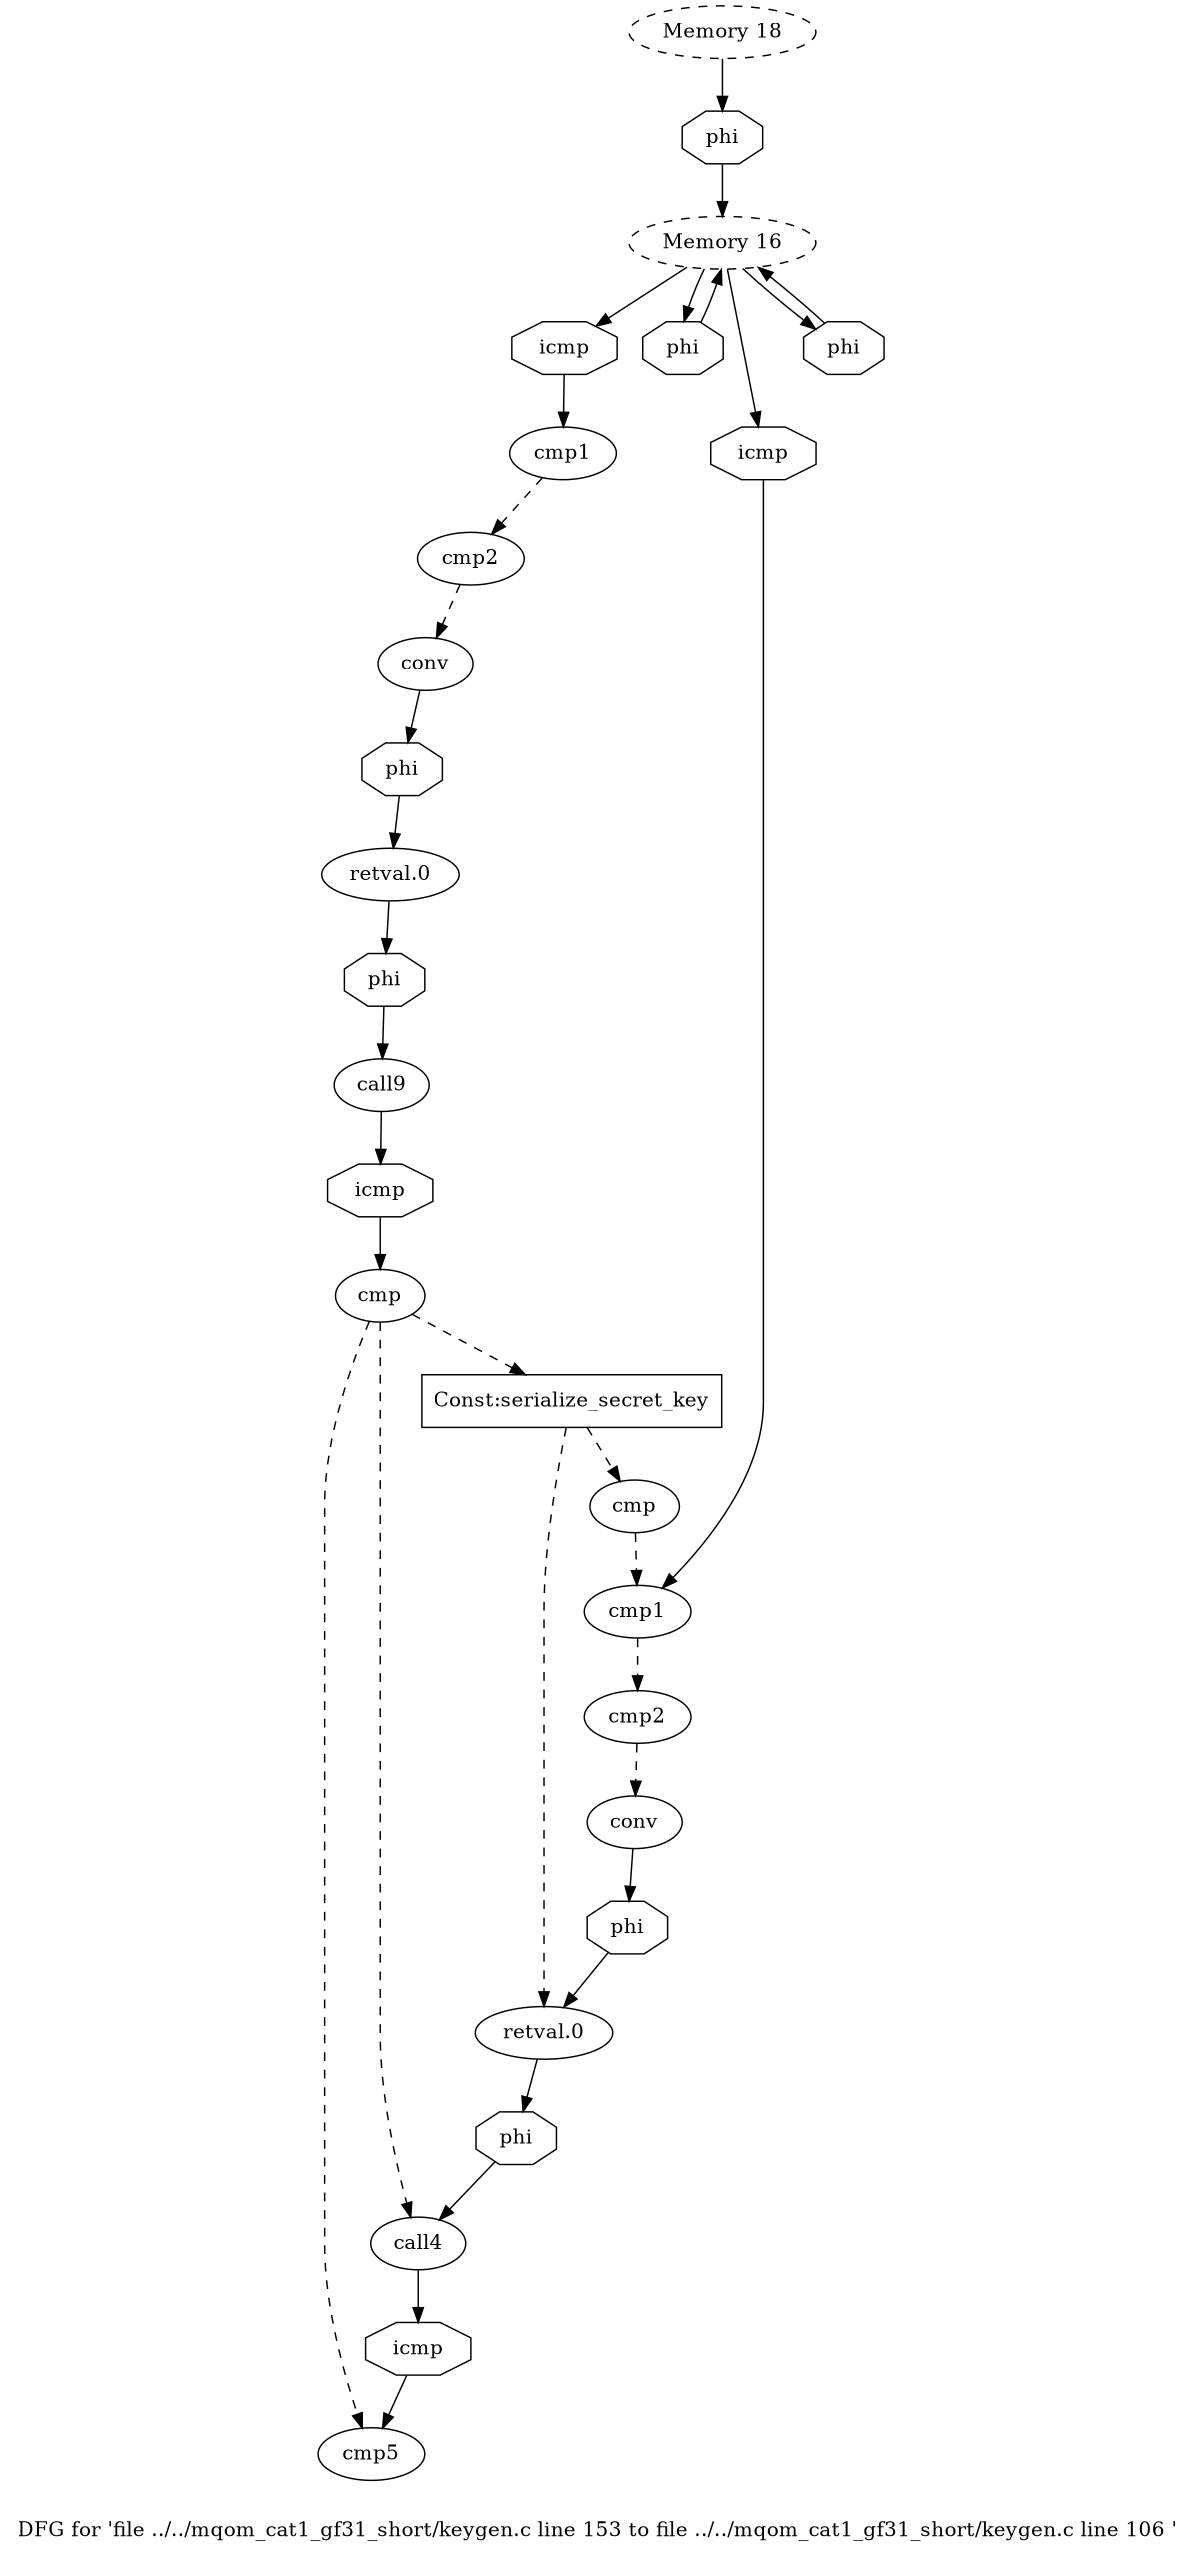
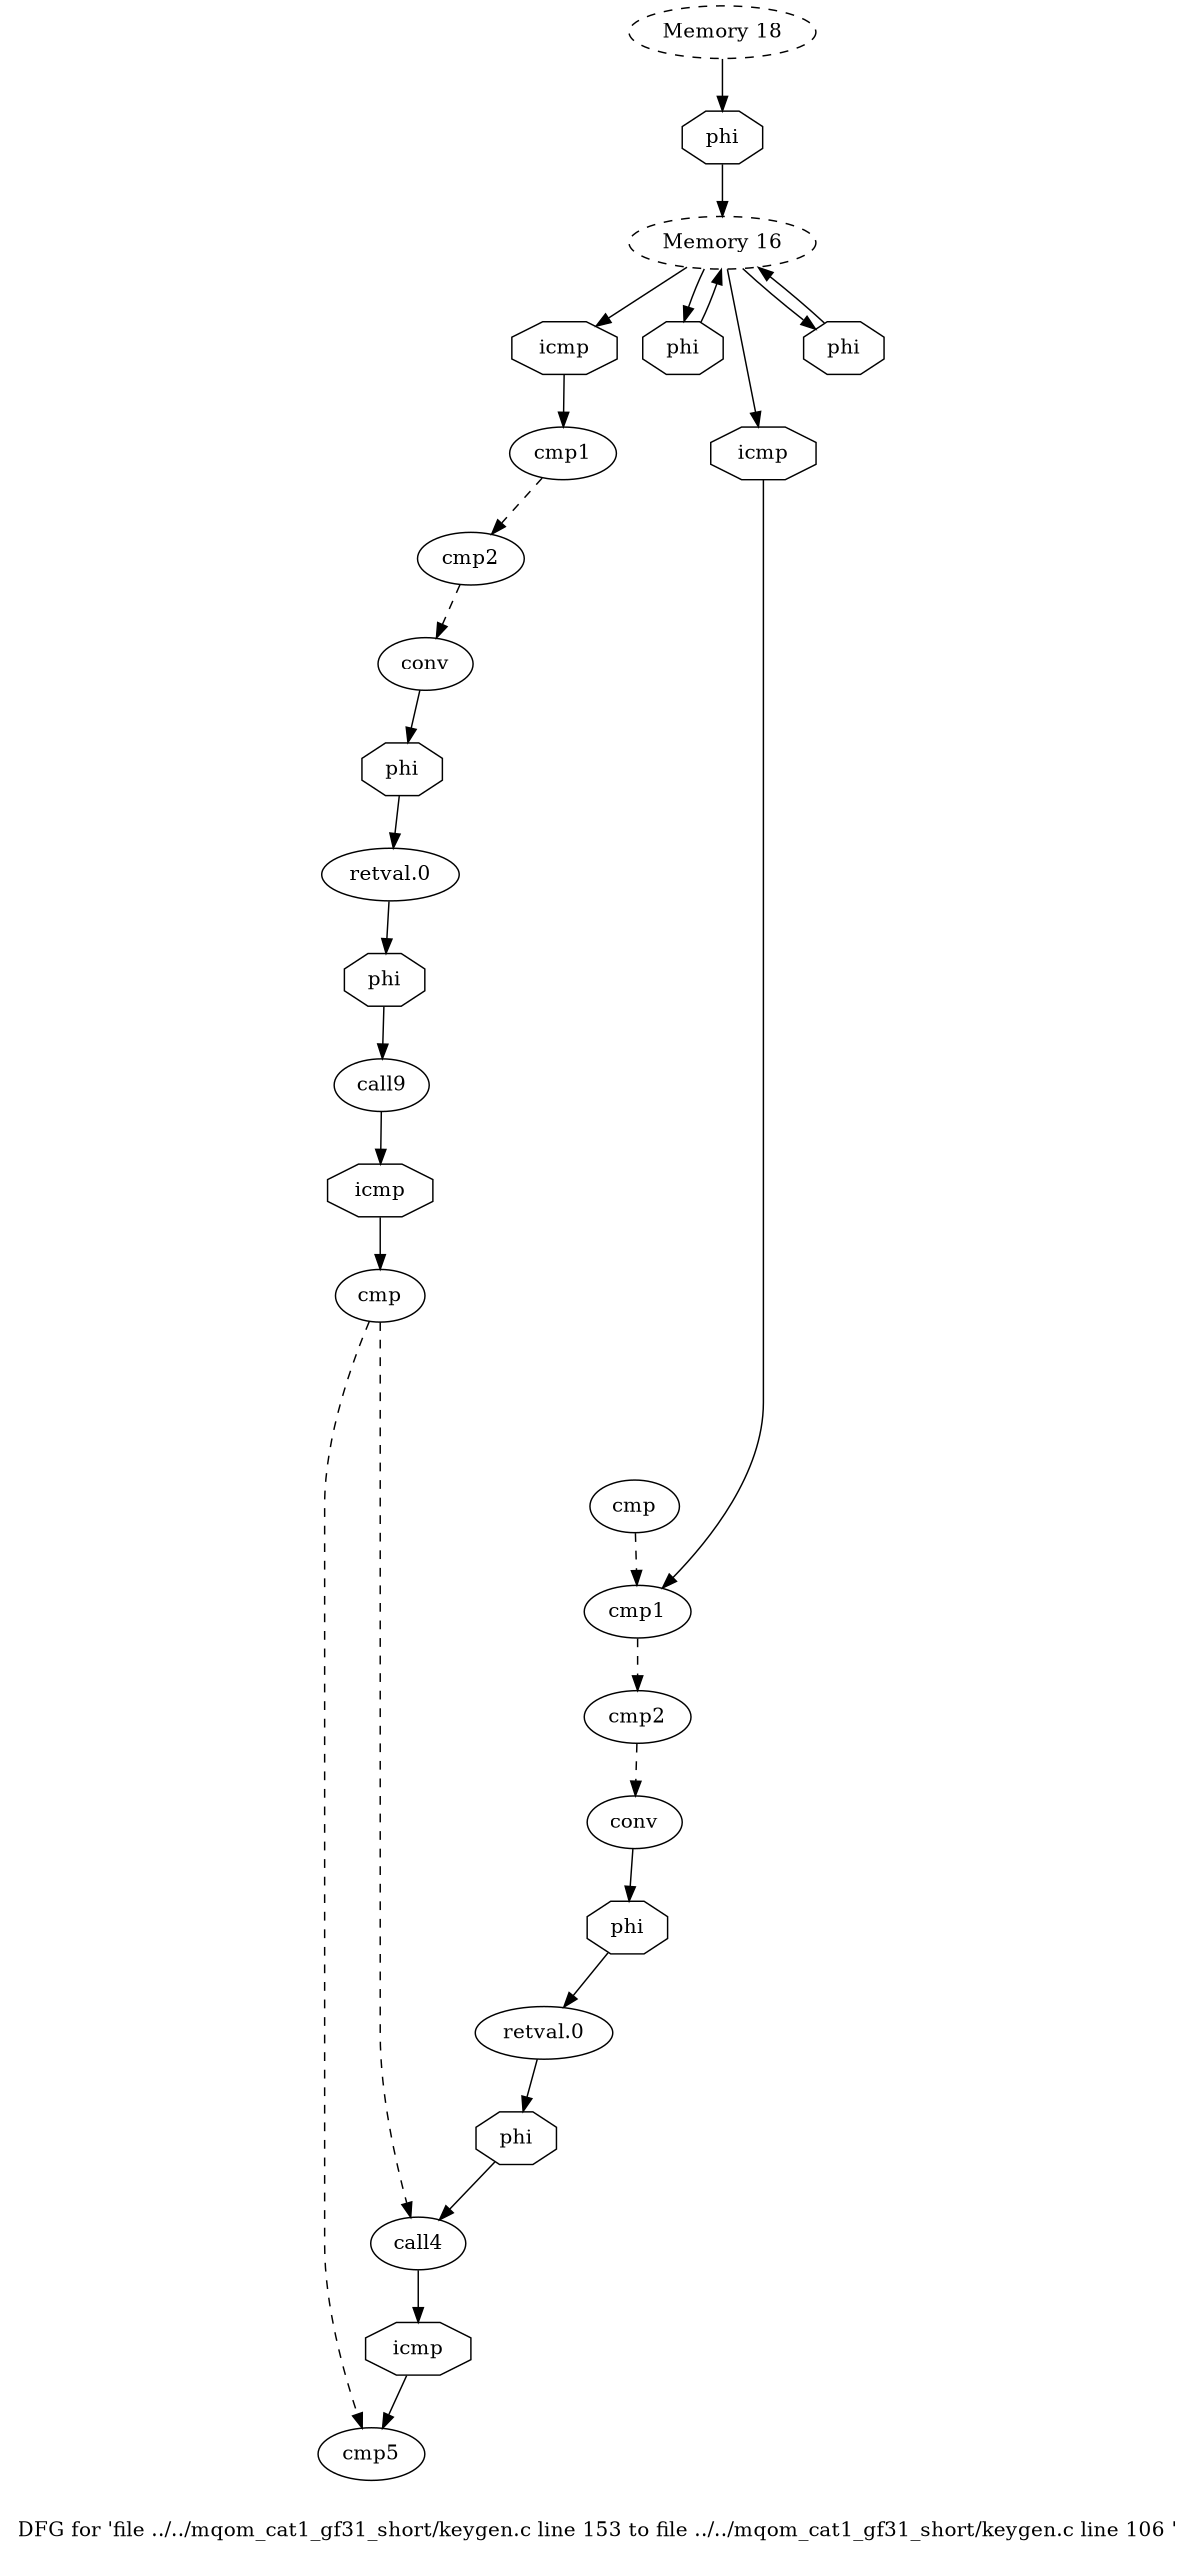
(572, 1401) -> none
